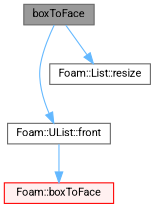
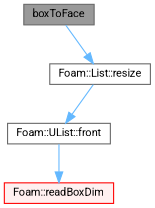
(40, 69) -> (83, 99)
(59, 193) -> (59, 193)
